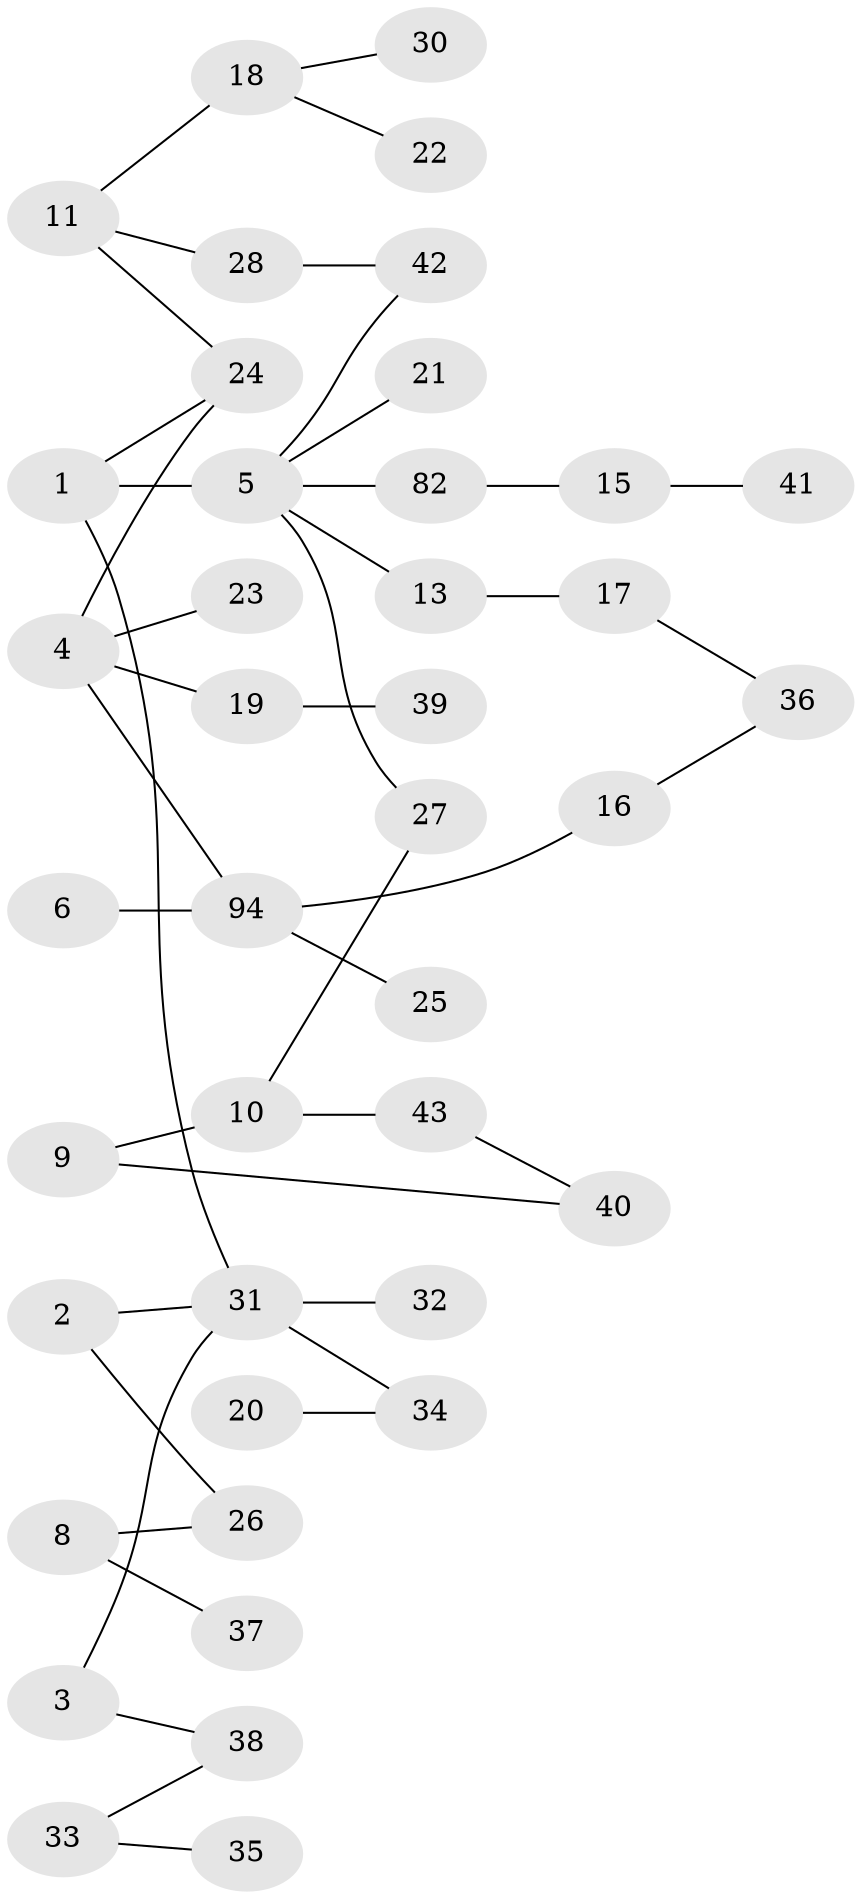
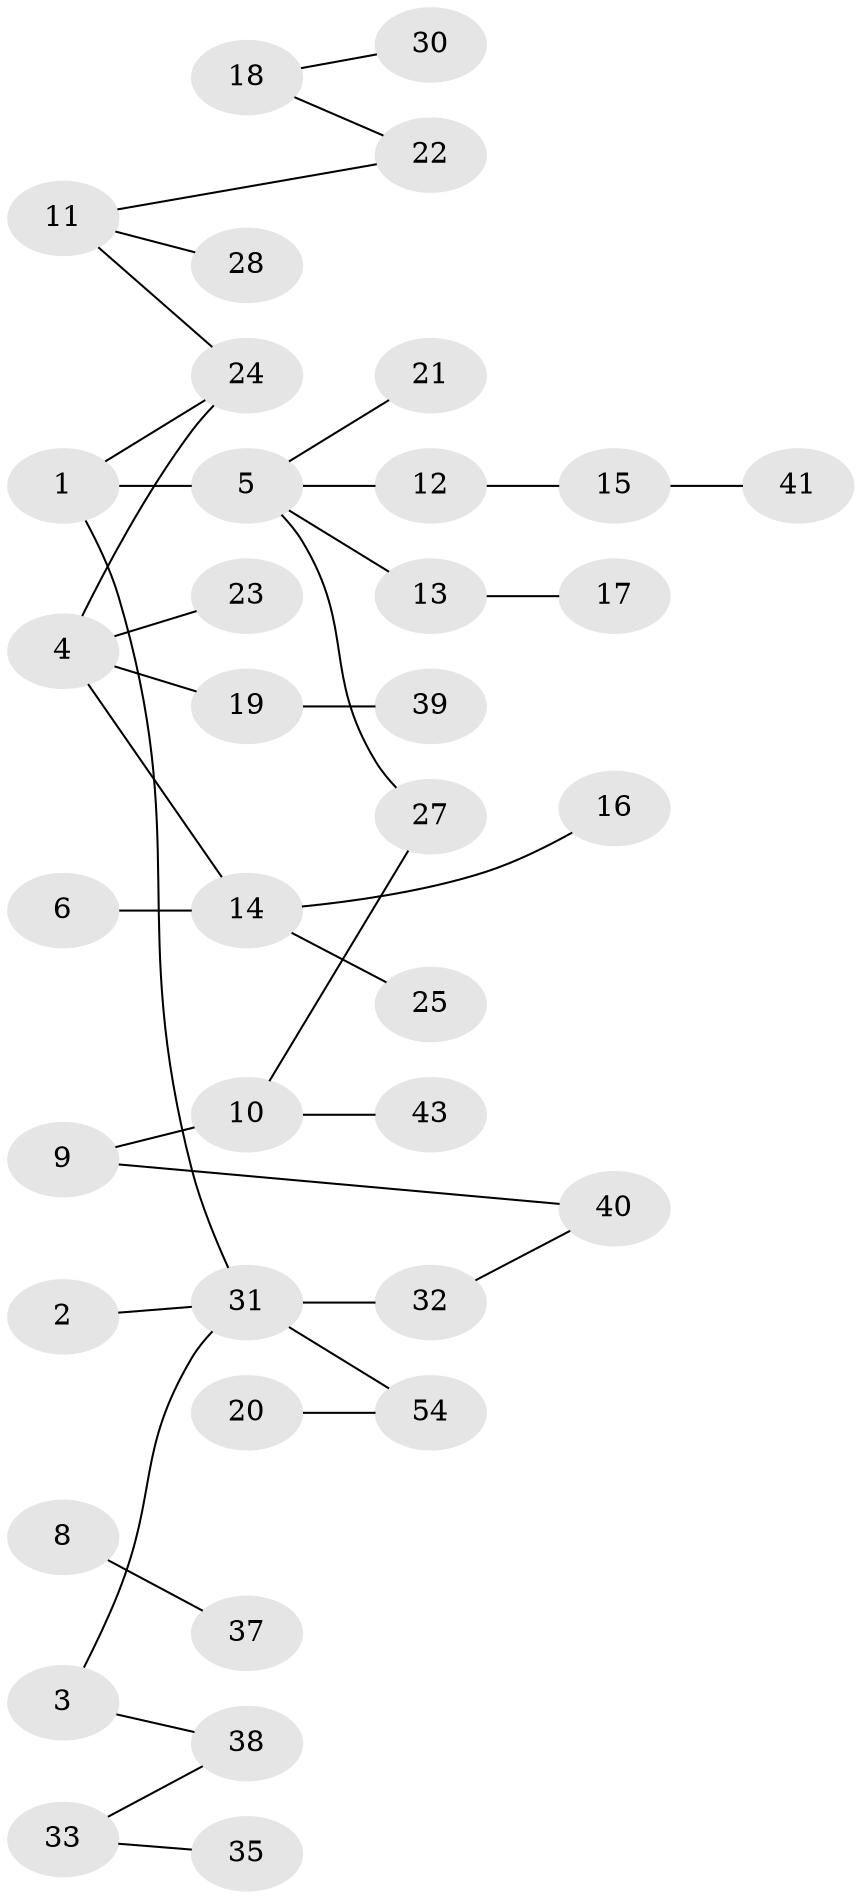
(155, 148) -> (247, 187)
(431, 265) -> none
(431, 486) -> (431, 486)
(798, 702) -> none
(247, 911) -> (247, 911)
(523, 1162) -> (523, 1256)
(431, 1413) -> (431, 1413)
(247, 1523) -> none
